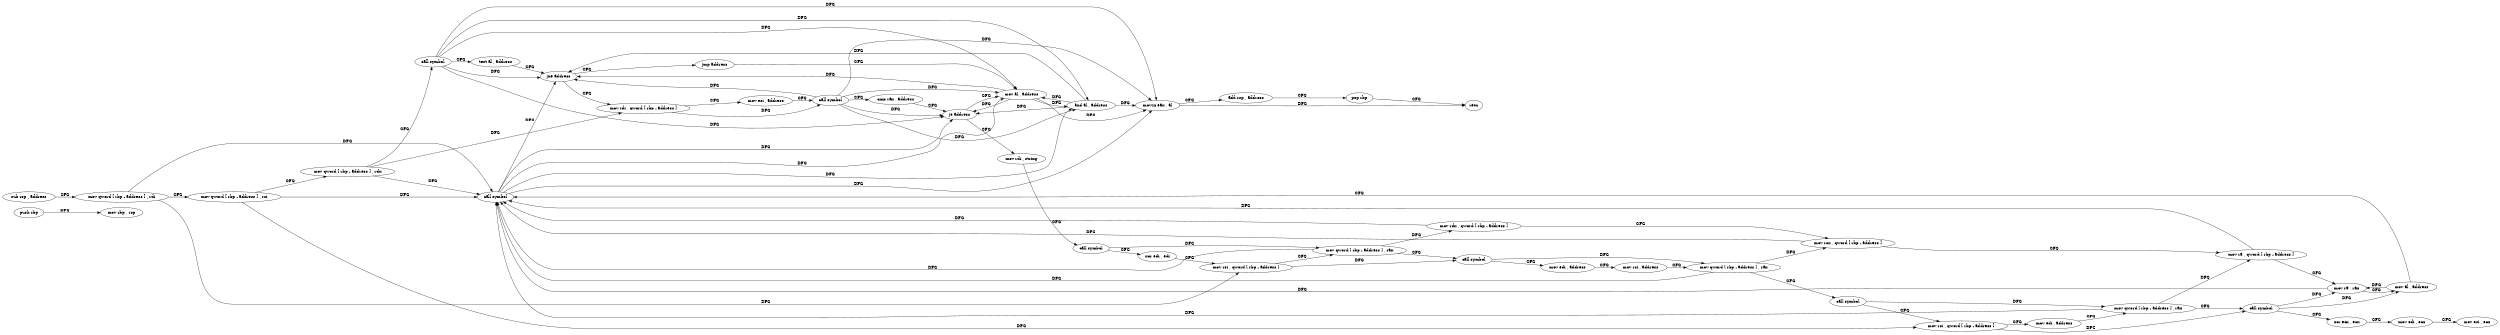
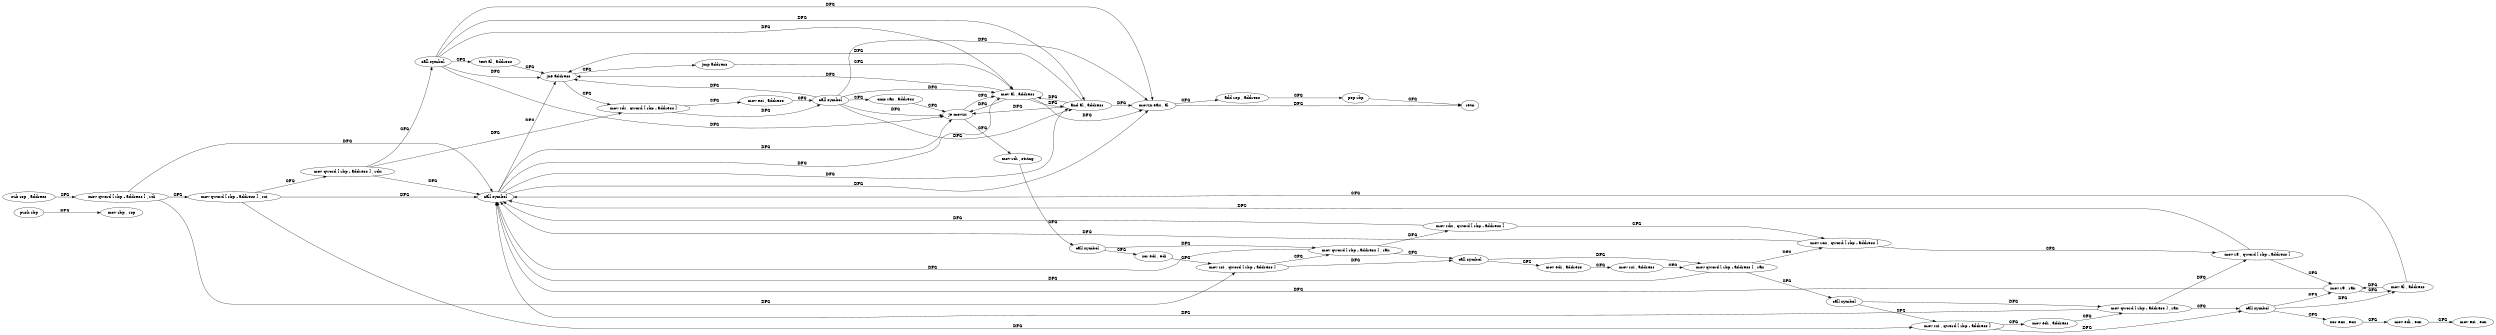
(960, 115) -> (958, 115)
